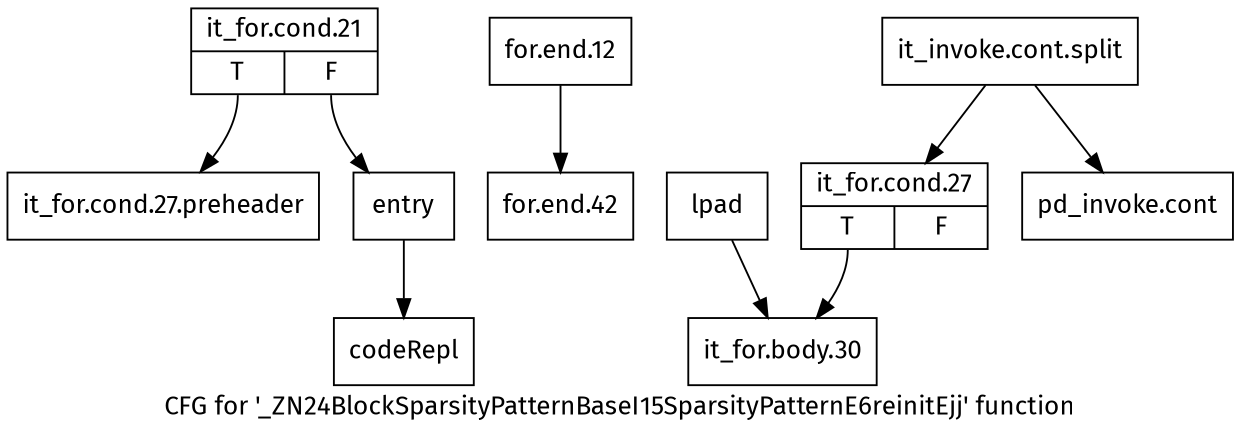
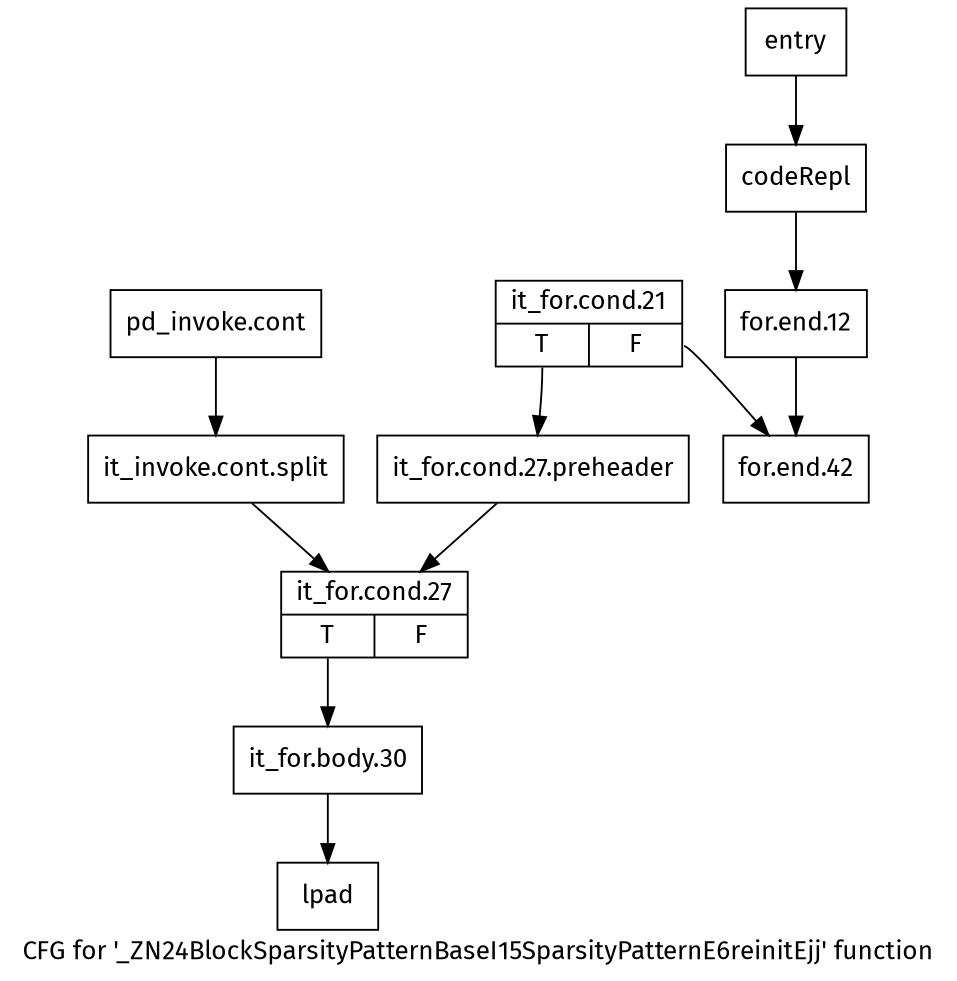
(1063, 121) -> (216, 387)
(338, 128) -> (722, 382)
none -> (796, 241)
(746, 270) -> (328, 819)
none -> (466, 531)
